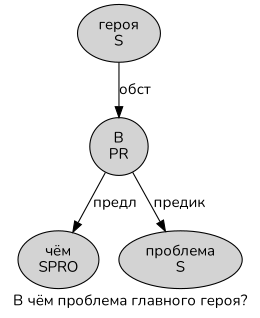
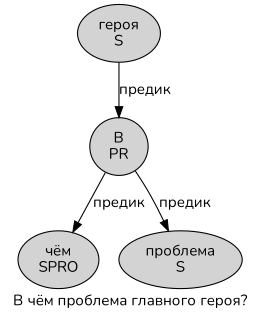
(135, 90) -> (145, 90)
(115, 203) -> (120, 203)
